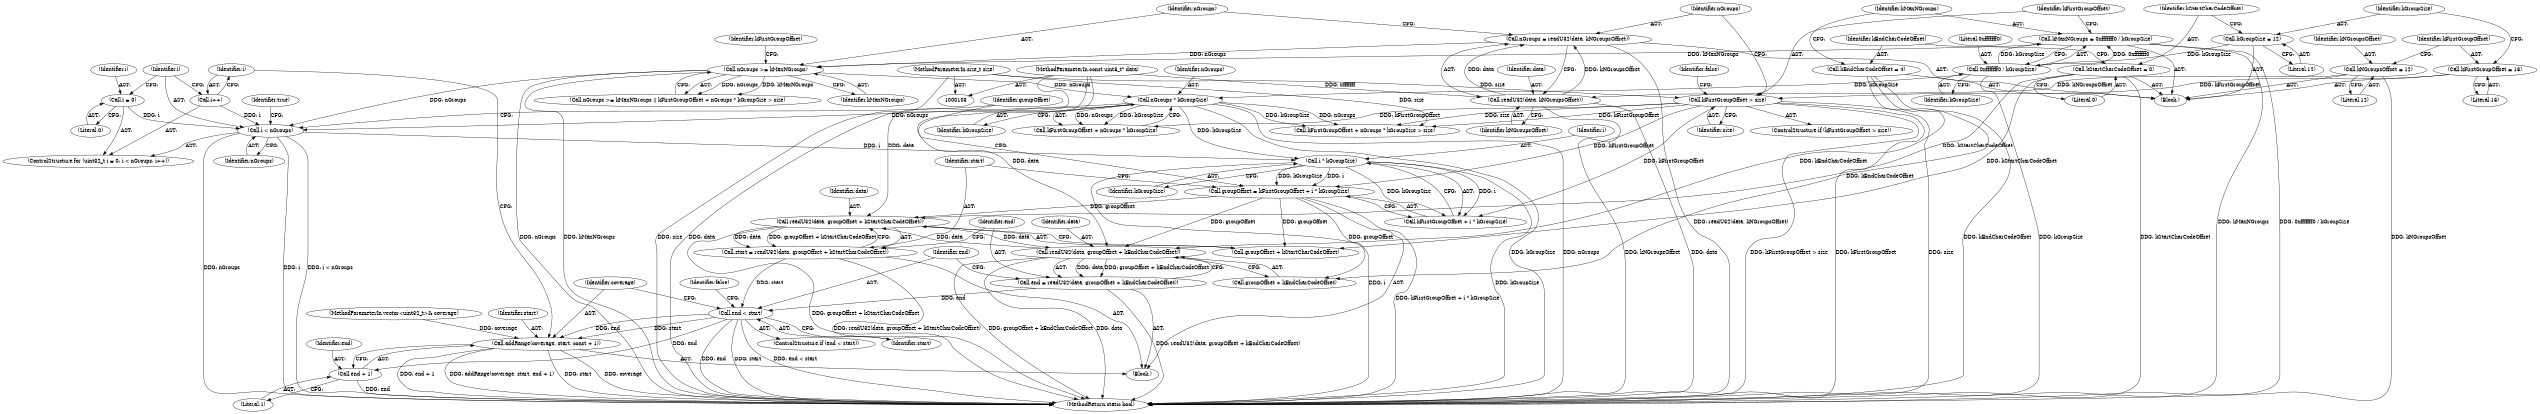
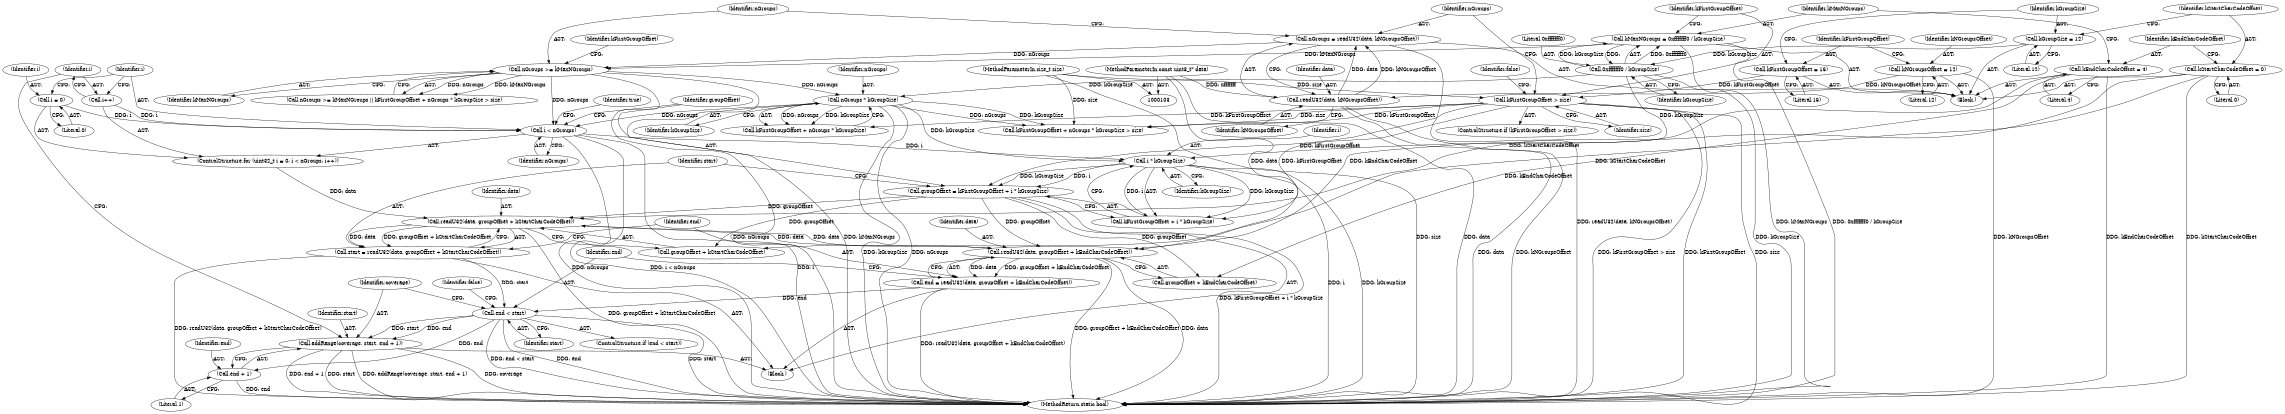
(2061, 55) -> (1614, 55)
none -> (2060, 100)
(894, 118) -> (346, 205)
(1002, 146) -> (712, 146)
none -> (1386, 146)
(394, 314) -> none
(546, 344) -> (351, 344)
